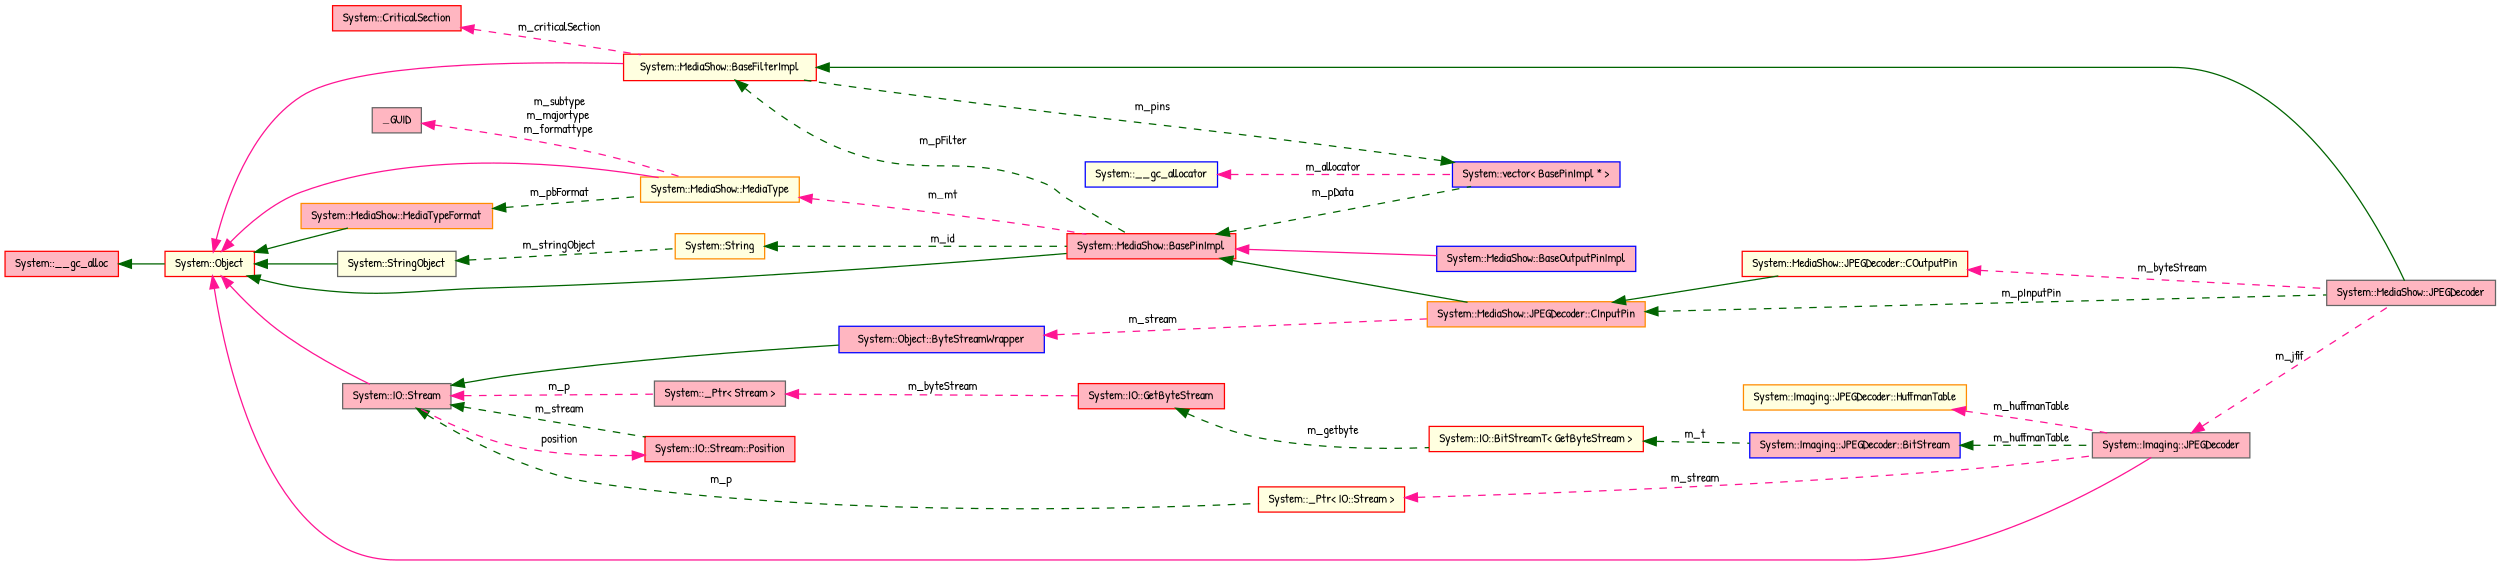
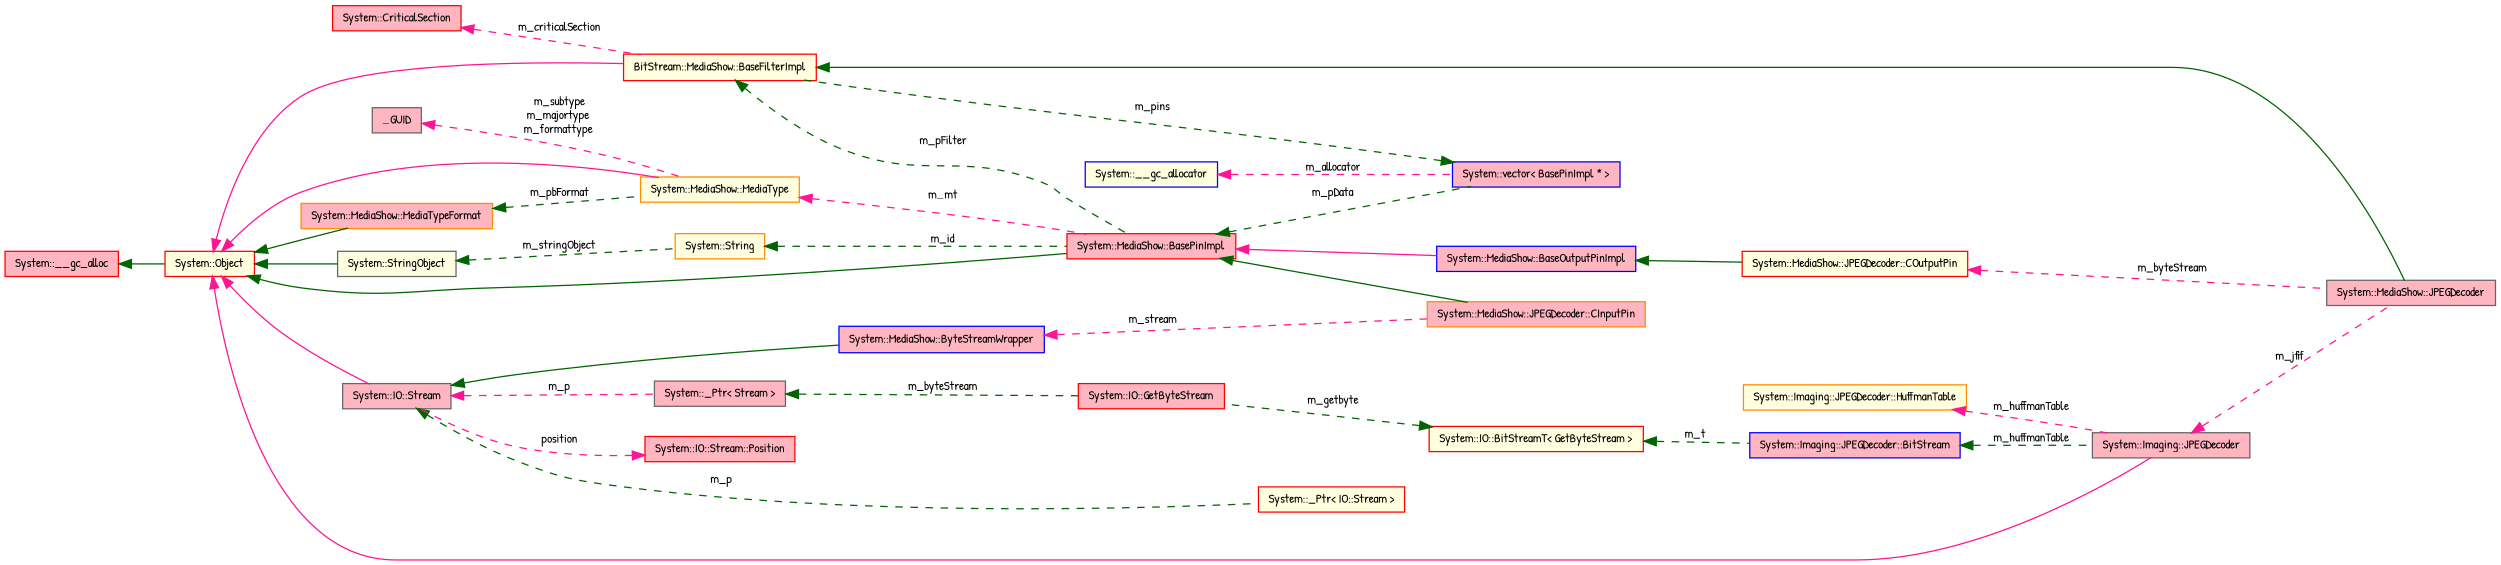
(720, 67) -> (720, 67)
(1702, 288) -> (1695, 261)
(1992, 303) -> none
(942, 339) -> (942, 339)
(938, 395) -> (938, 395)
(555, 422) -> none
(1306, 444) -> (1322, 415)
(1755, 483) -> none
